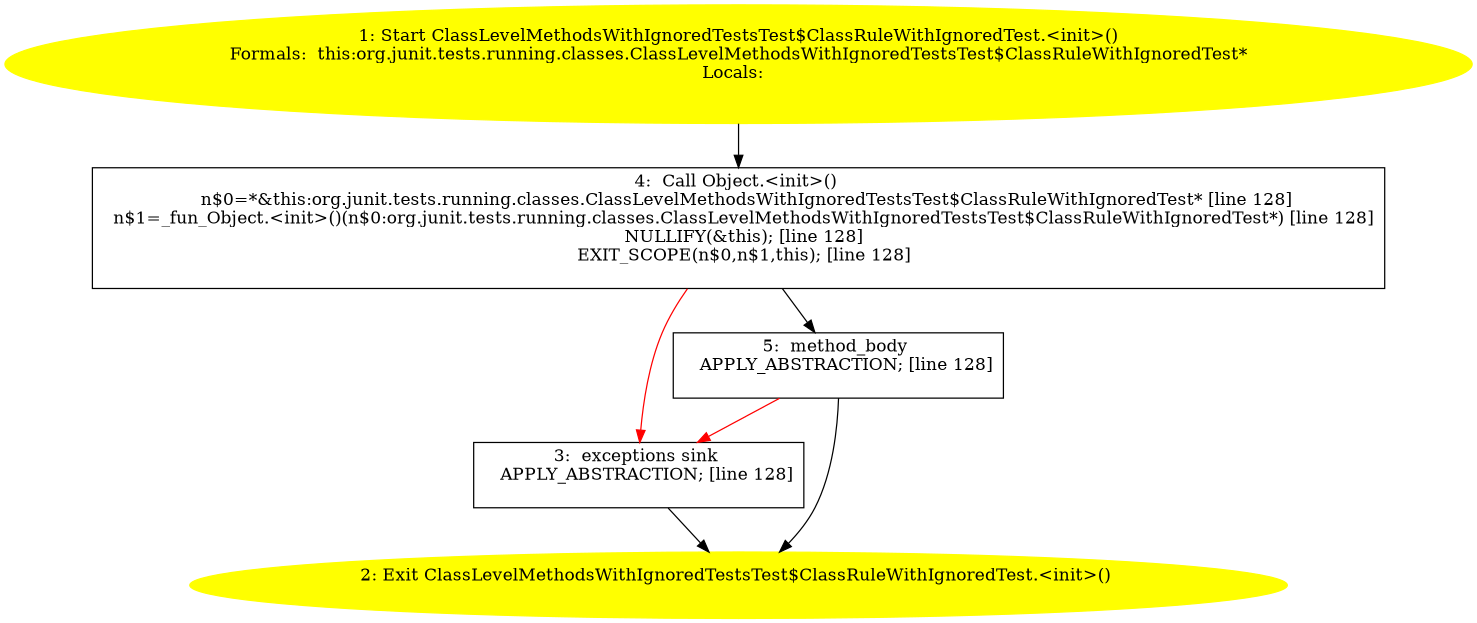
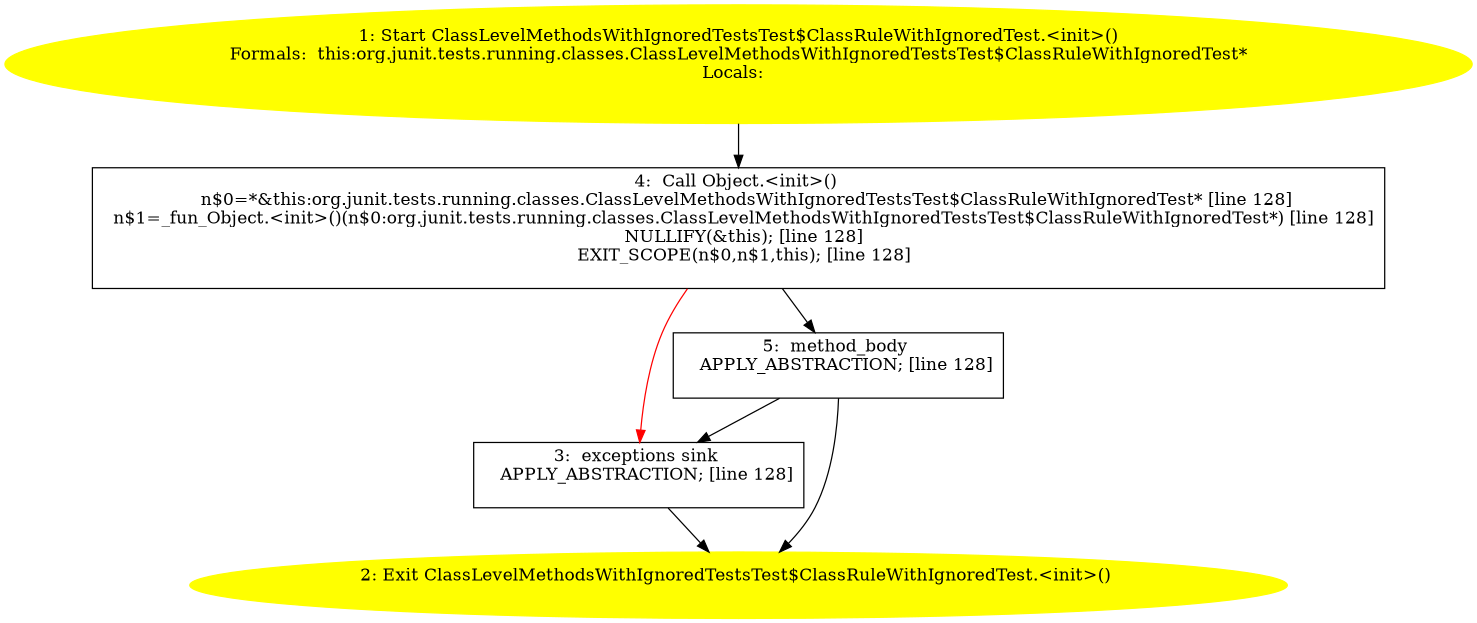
(744, 417) -> (744, 417)
